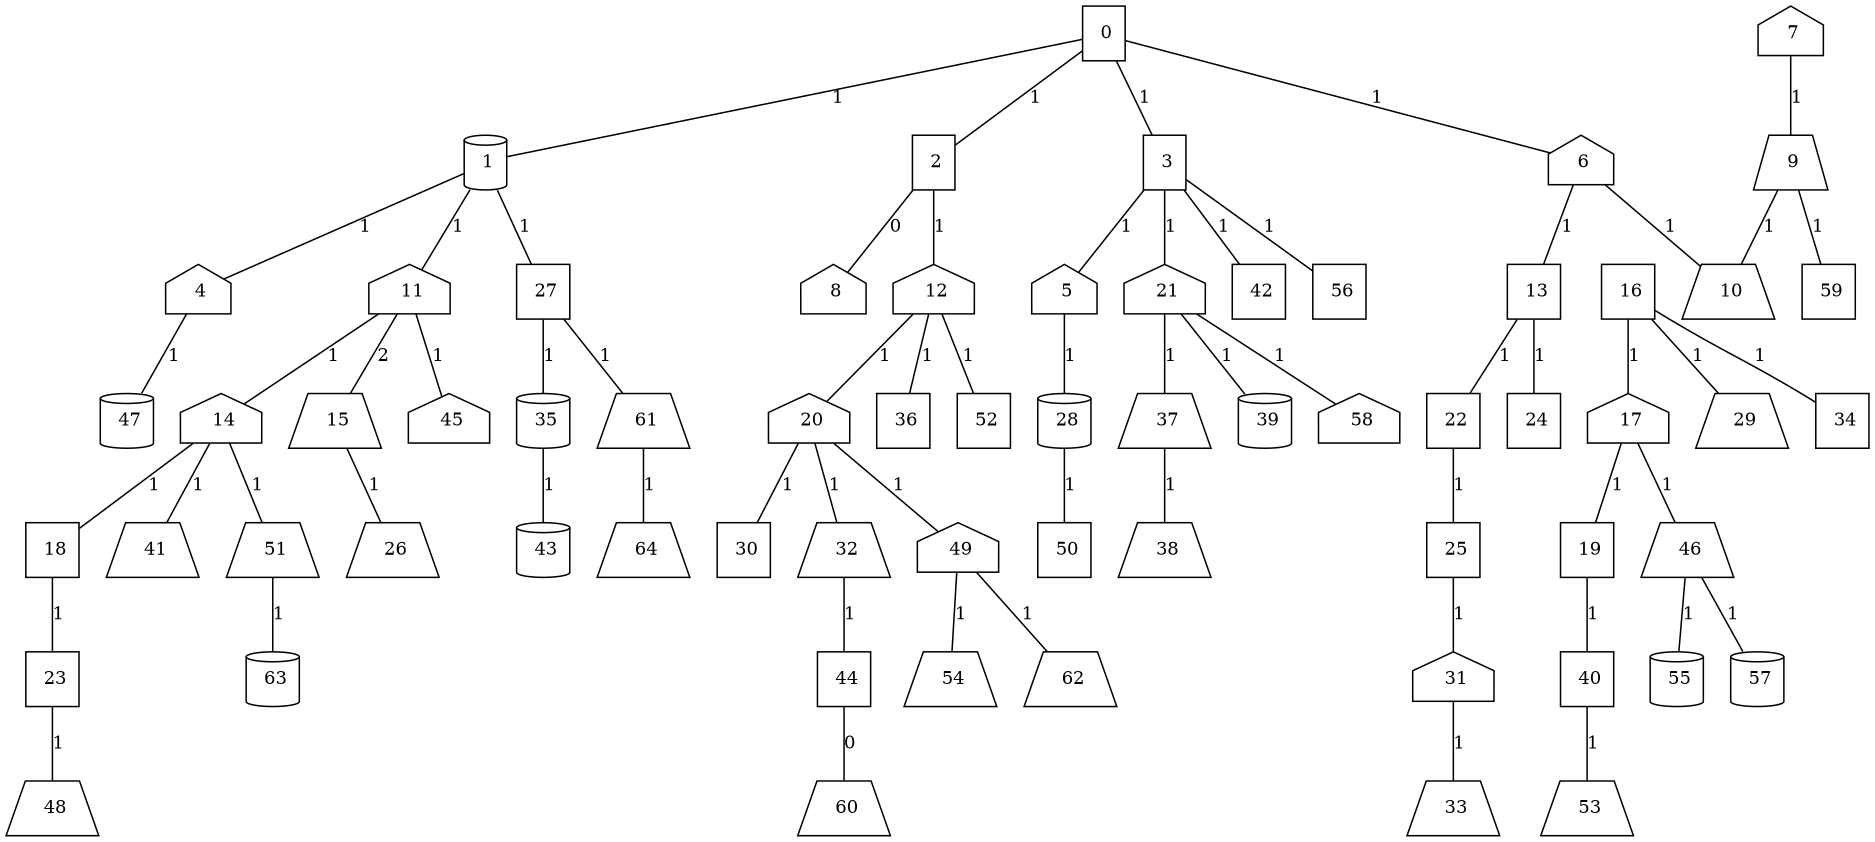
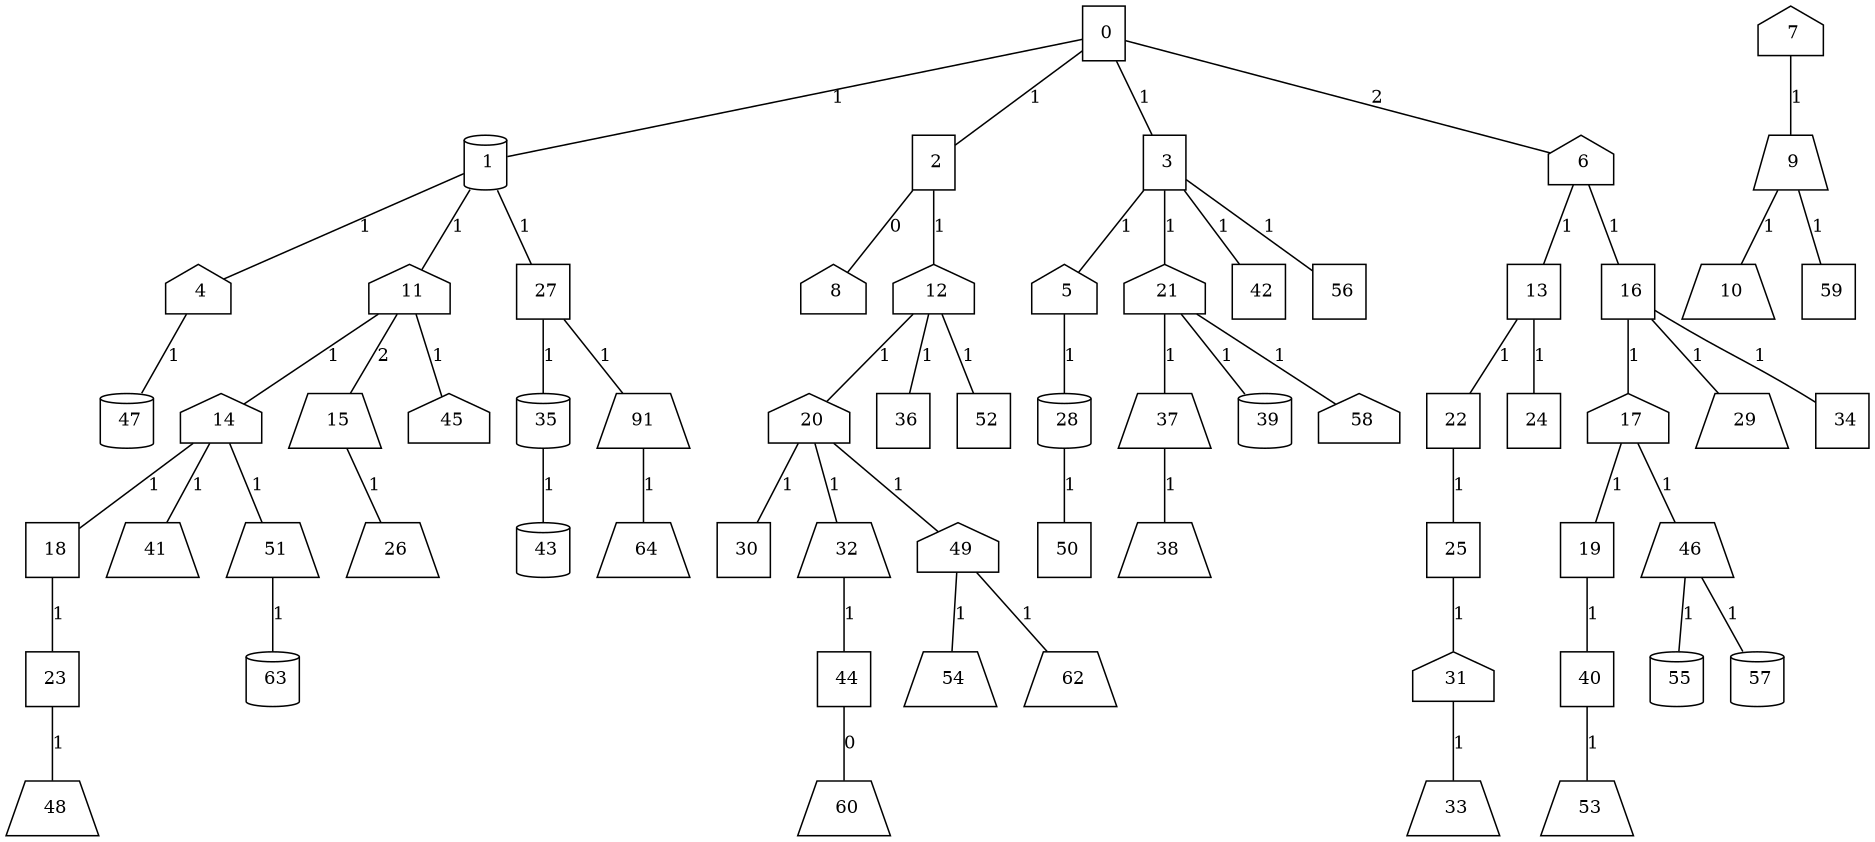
(1377, 98) -> (1377, 98)
(1653, 226) -> (1604, 225)
(643, 421) -> (643, 421)
